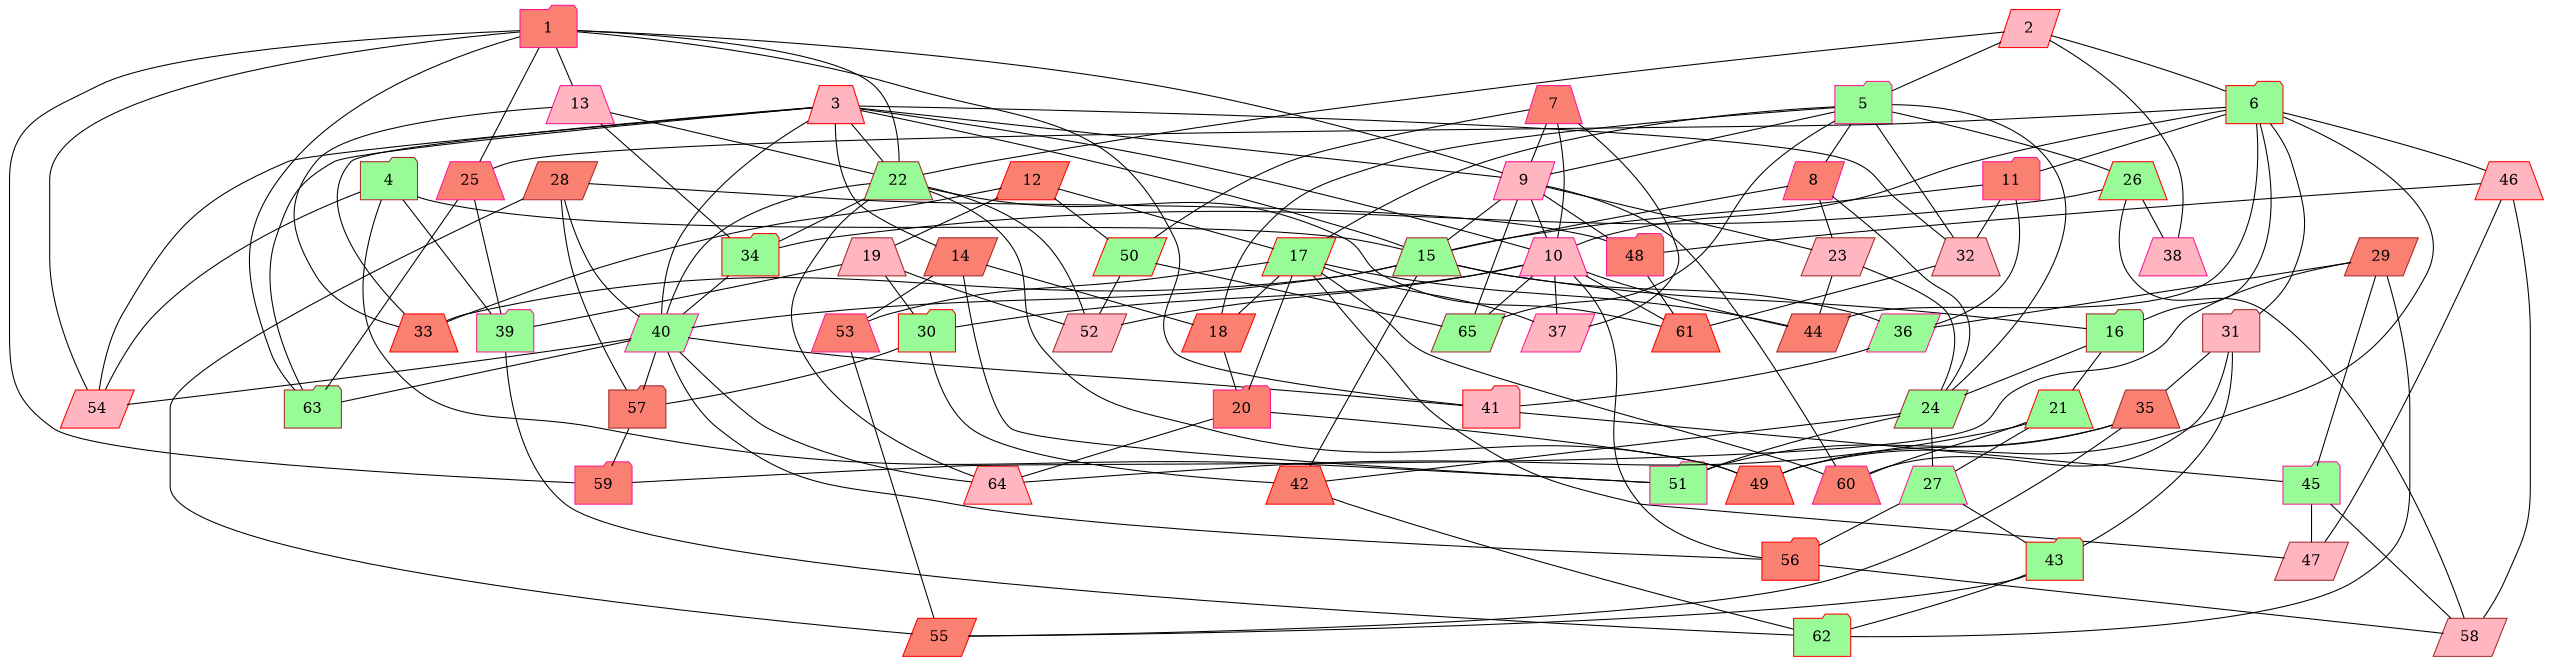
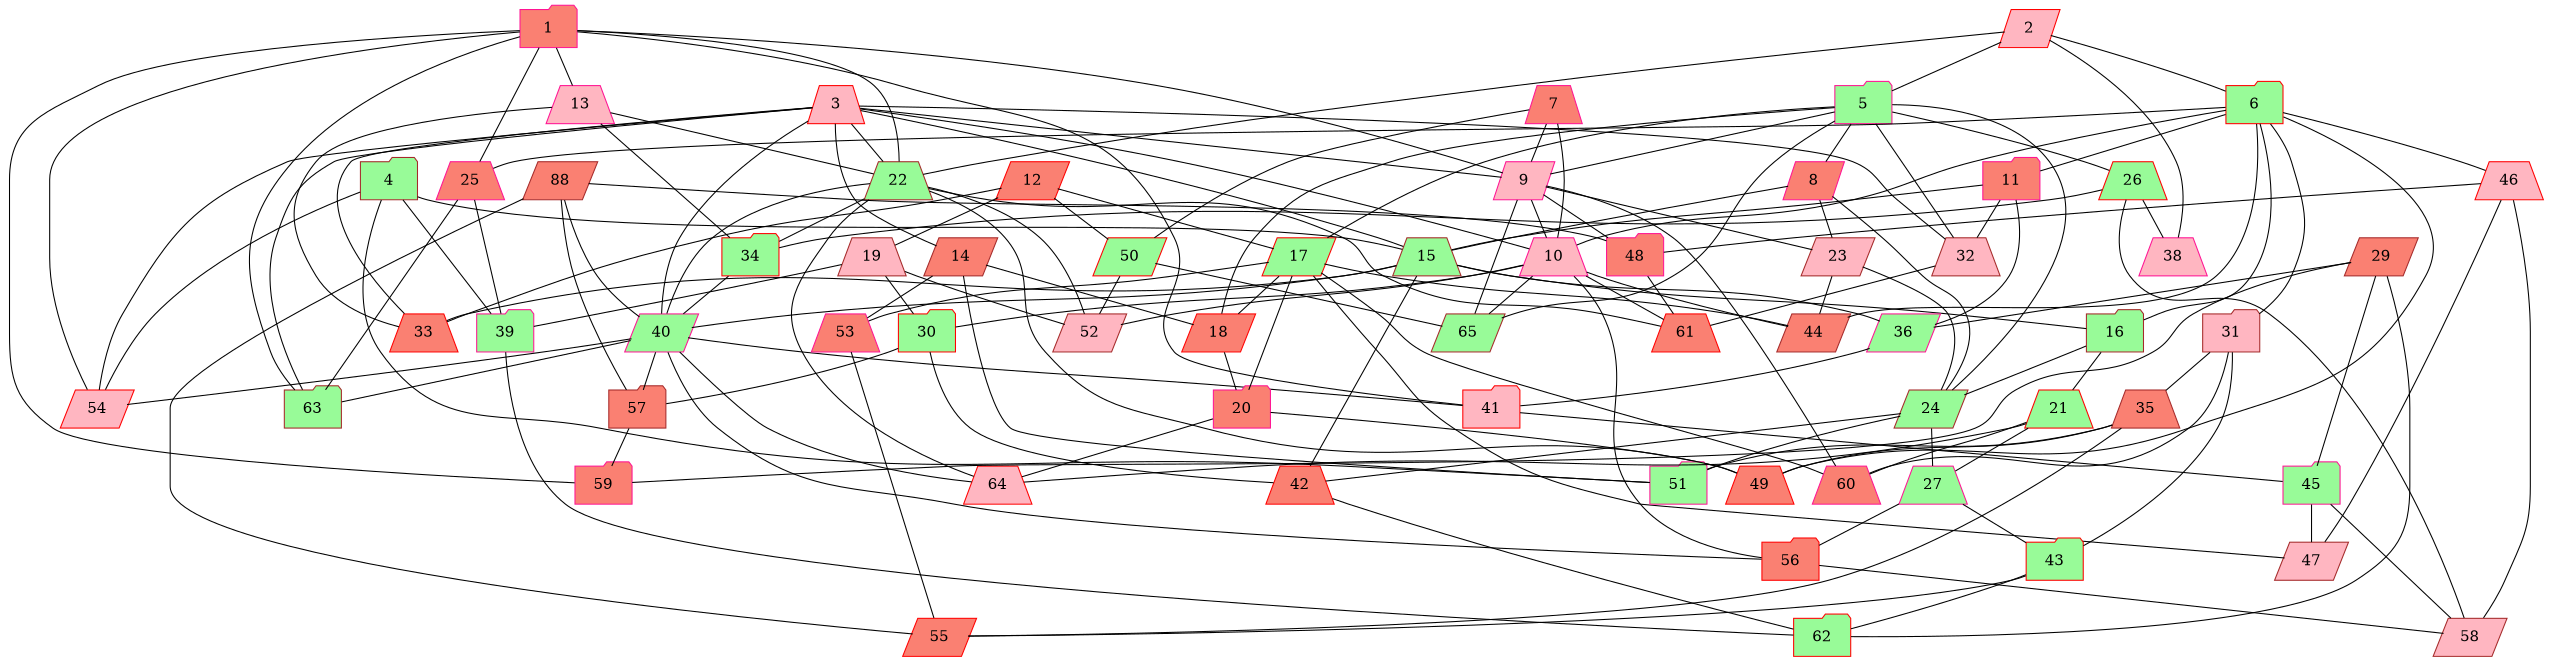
(560, 181) -> (560, 181)
(1484, 212) -> none
(1558, 333) -> none
